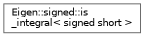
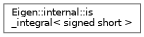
(72, 18) -> (72, 18)
